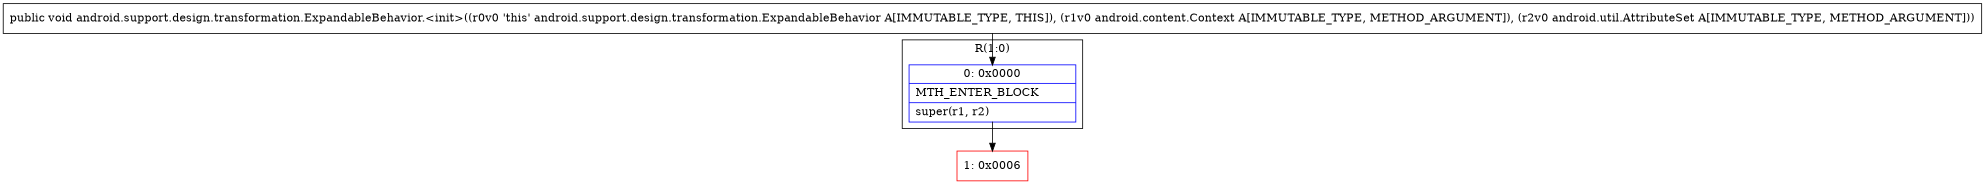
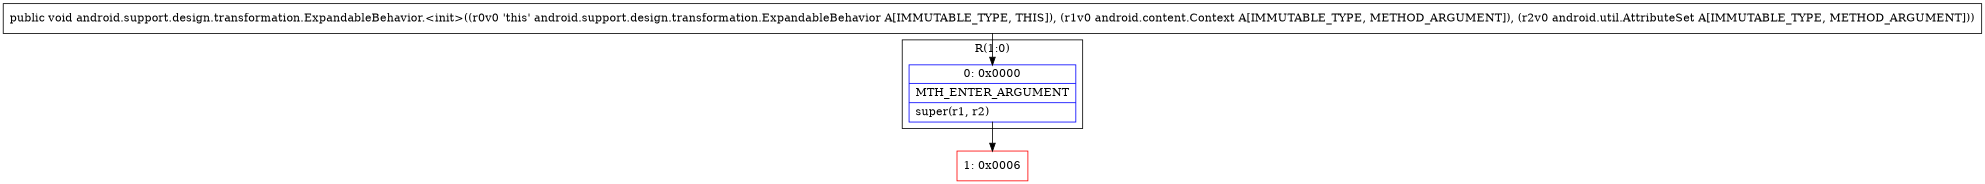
(978, 93) -> (992, 93)
